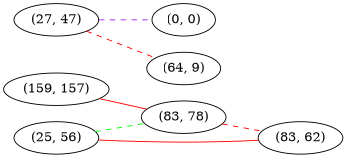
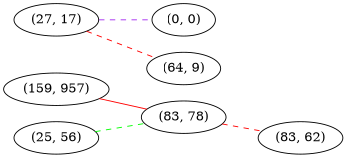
(56, 20) -> (56, 20)
(56, 89) -> (56, 89)
(179, 142) -> none
